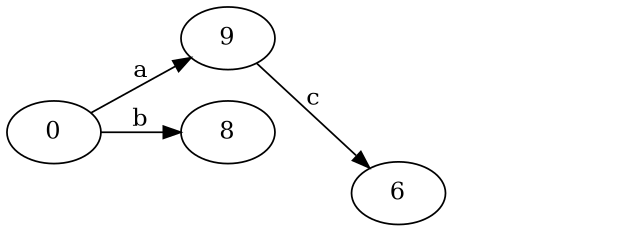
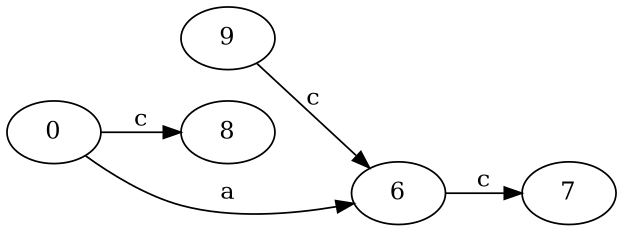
(133, 89) -> (205, 210)
(141, 119) -> (141, 119)
none -> (569, 193)
